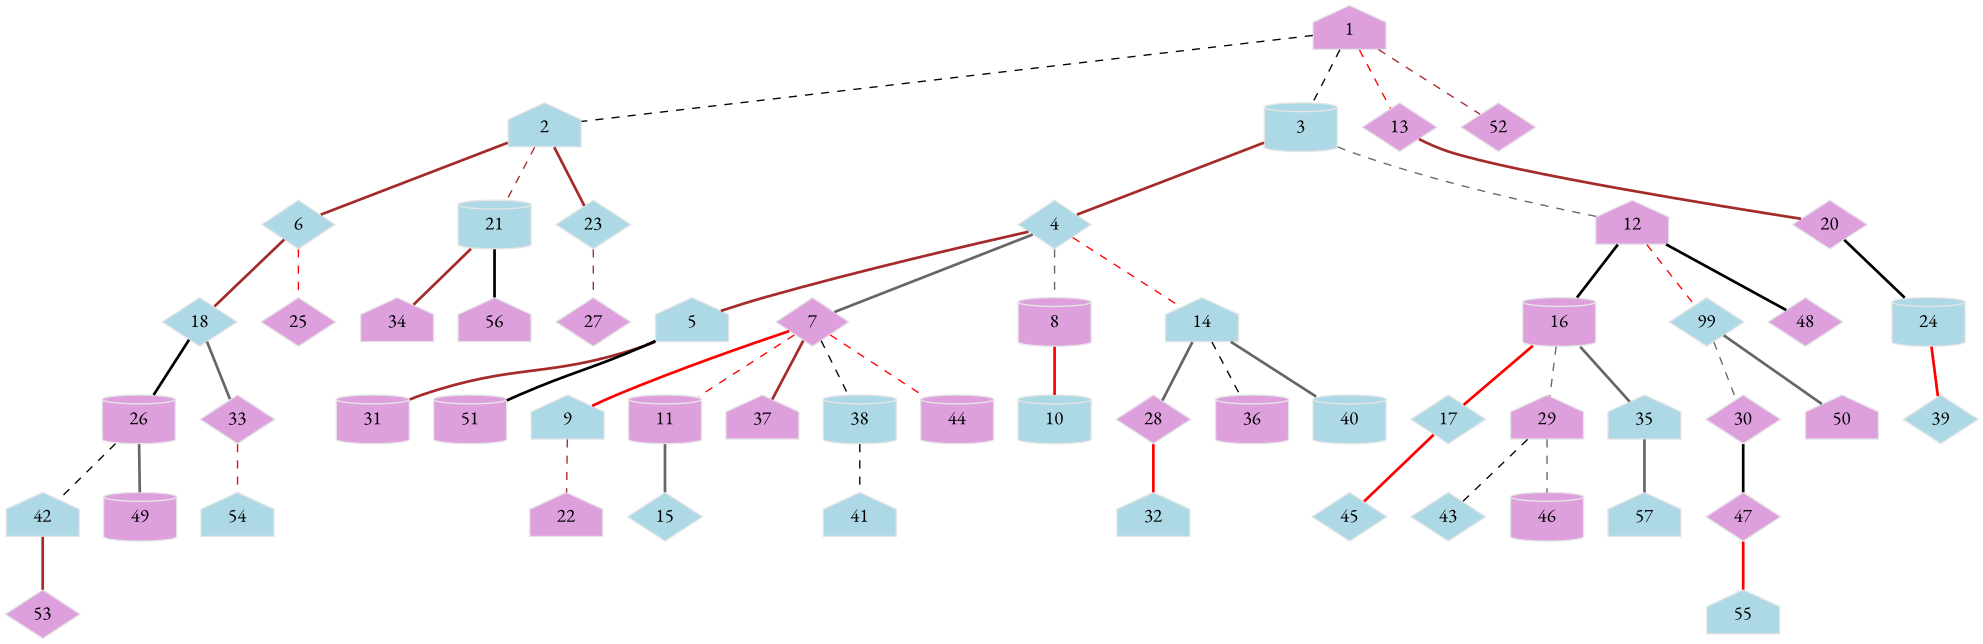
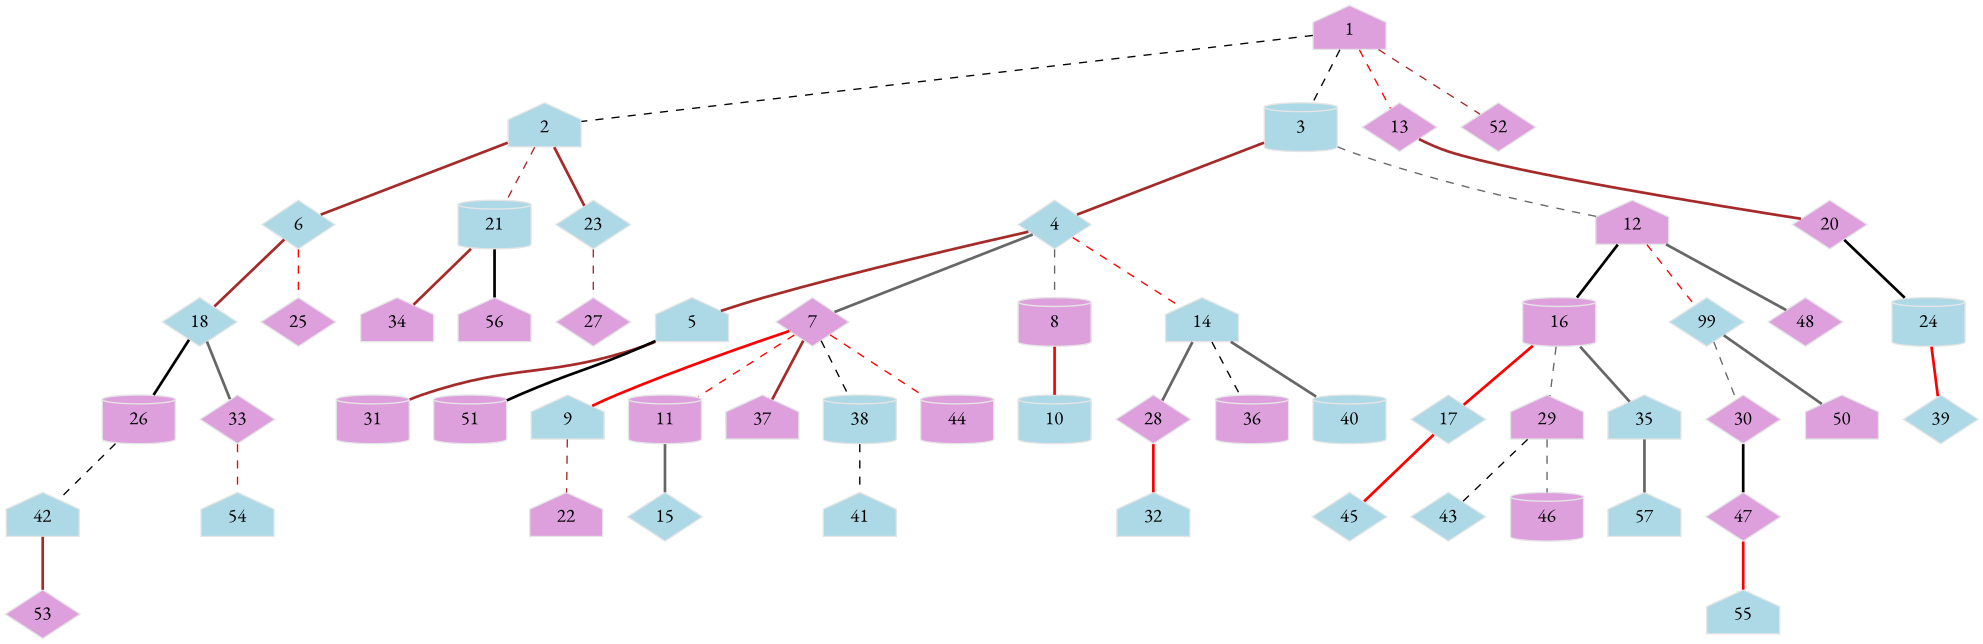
(1726, 277) -> (1726, 277)
(140, 517) -> none
